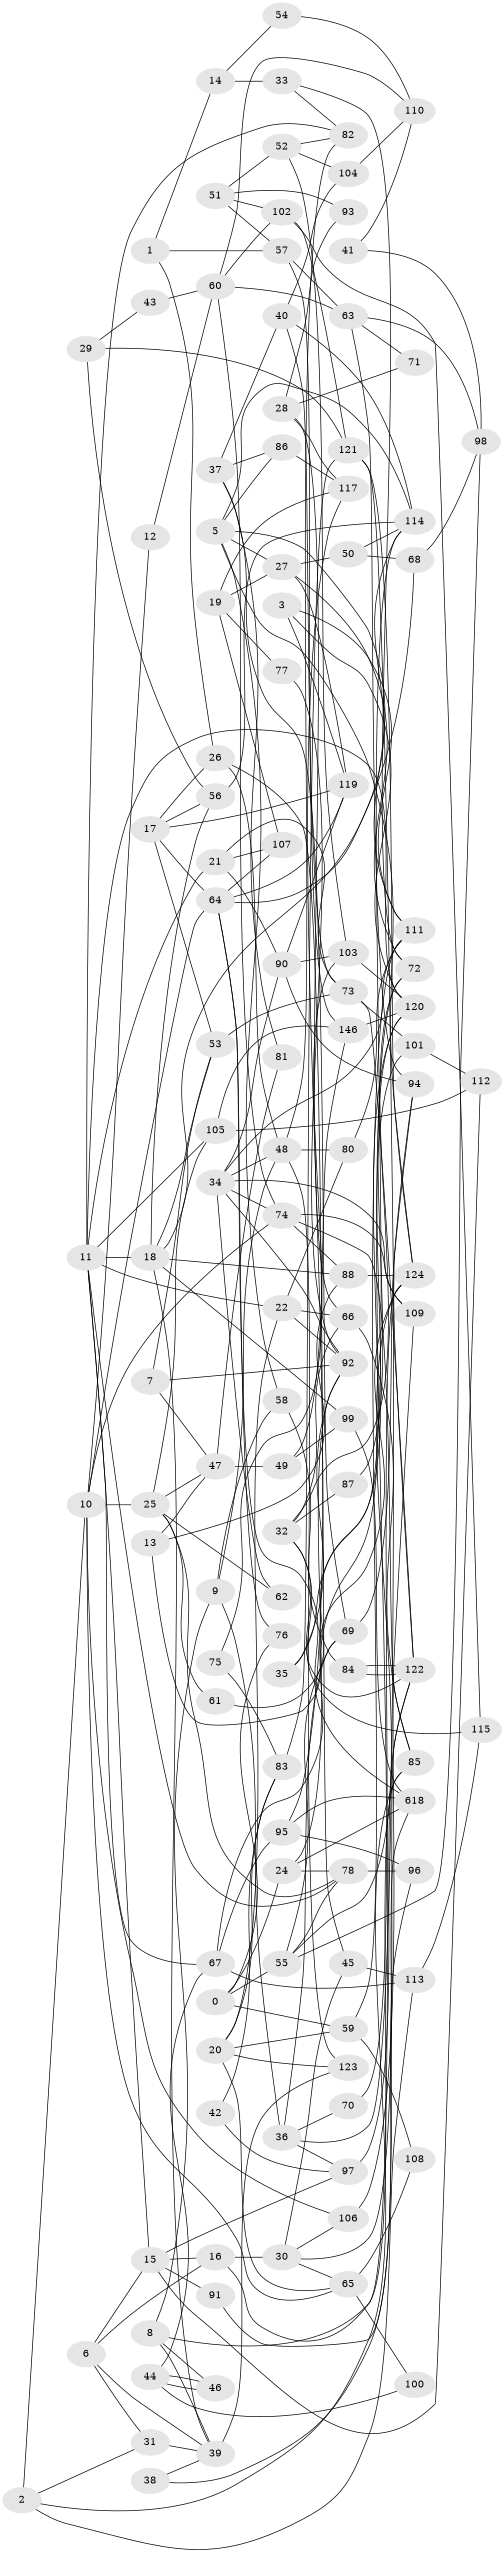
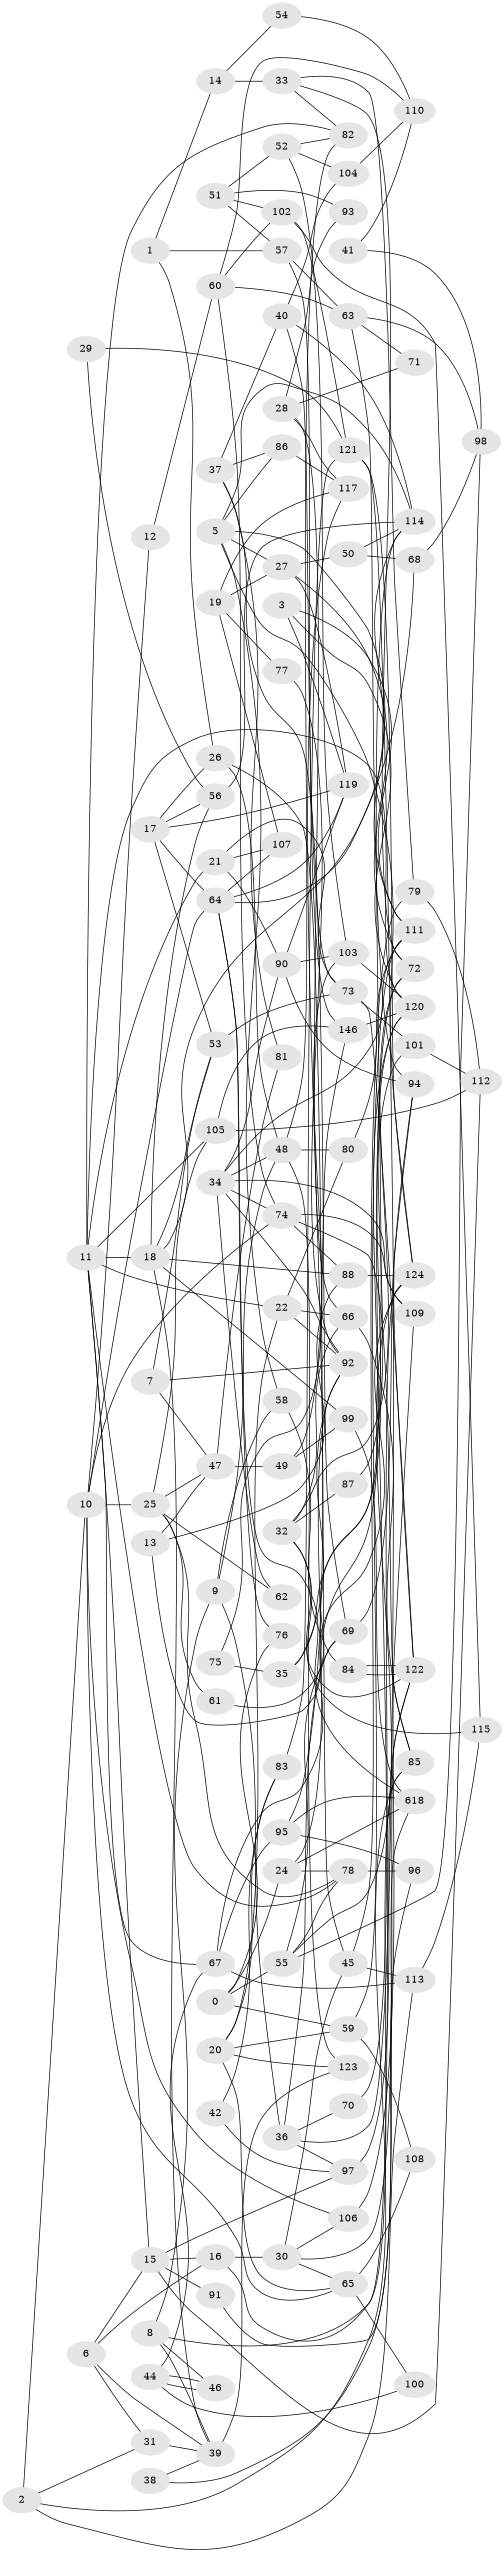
(150, 303) -> none
none -> (415, 892)
(263, 1727) -> (249, 1669)
